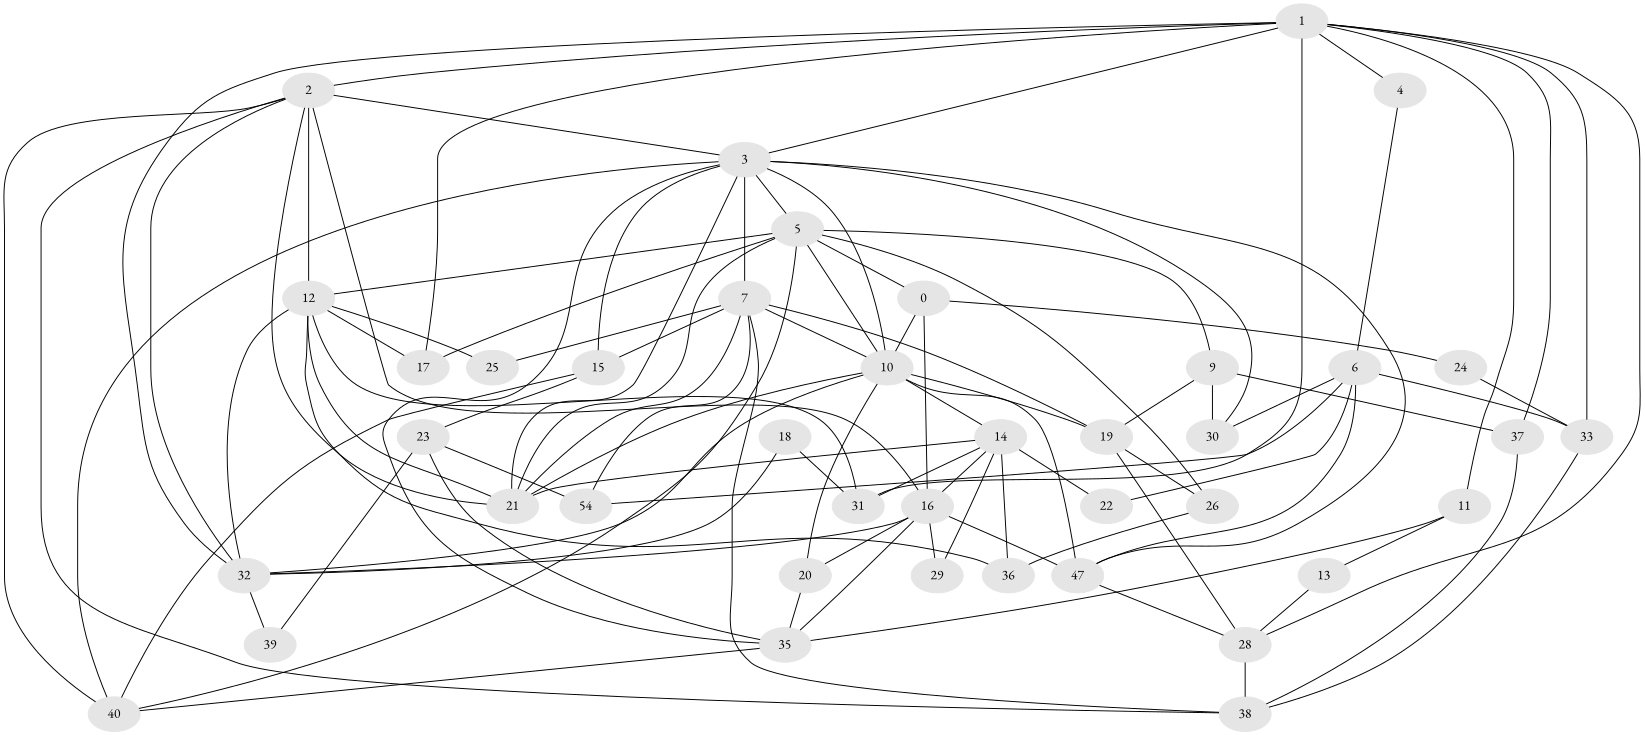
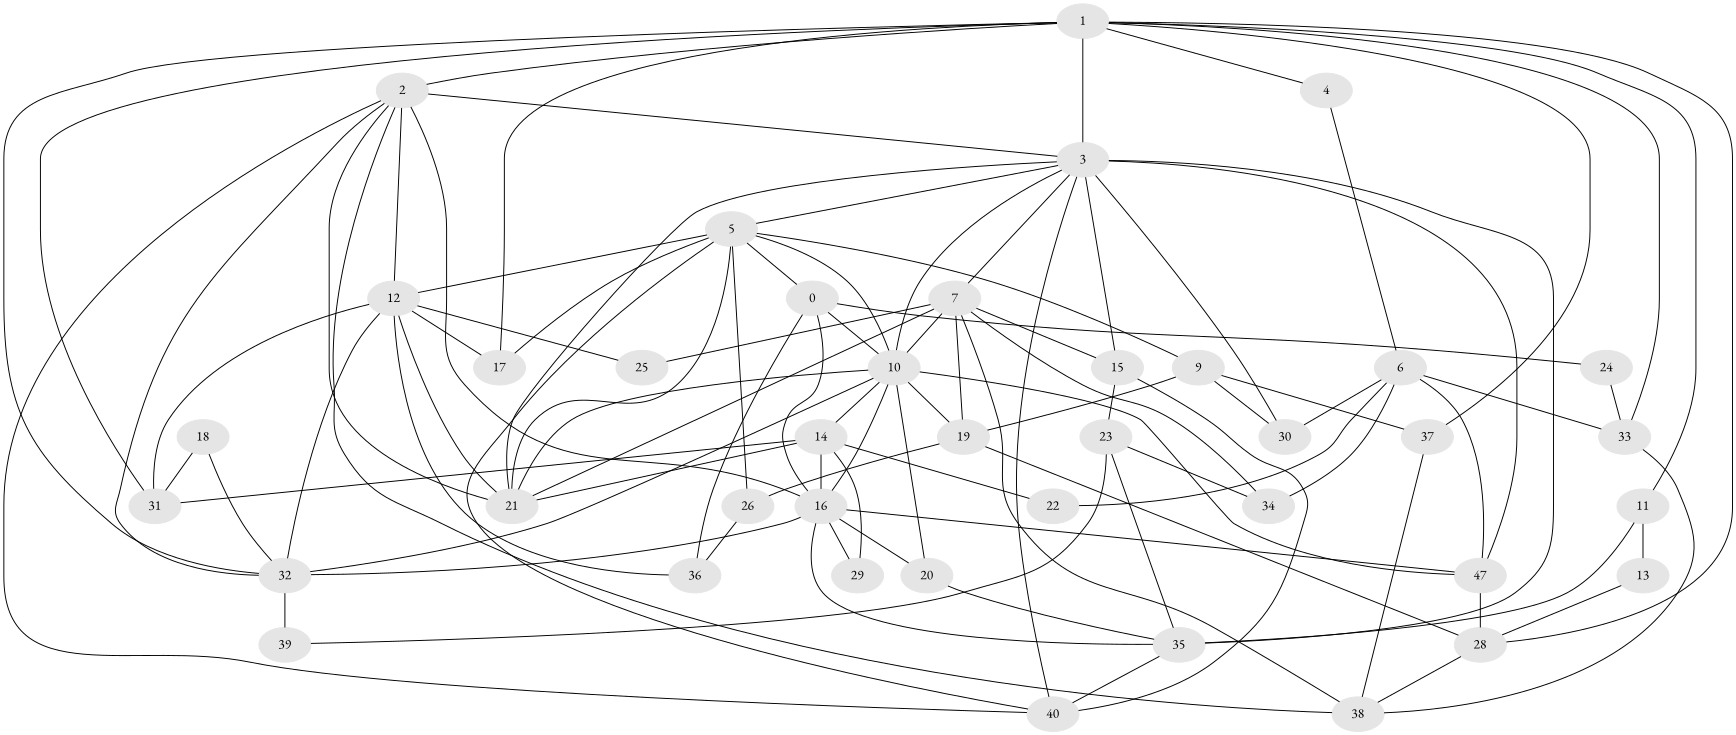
none -> (864, 439)
(586, 506) -> (1269, 506)
(1005, 506) -> (738, 431)
